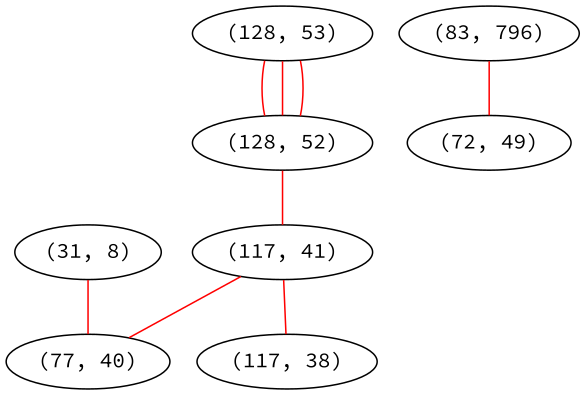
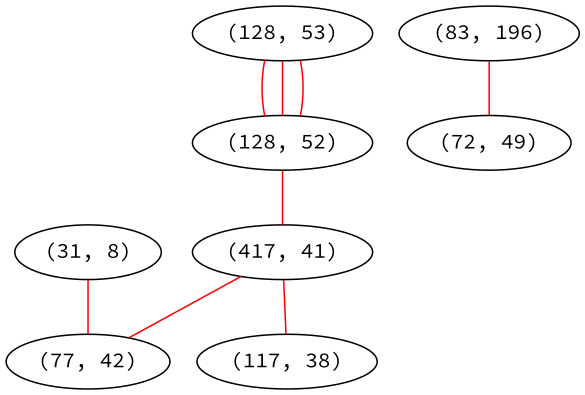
(489, 33) -> (489, 33)
(283, 252) -> (283, 252)
(88, 362) -> (88, 362)
